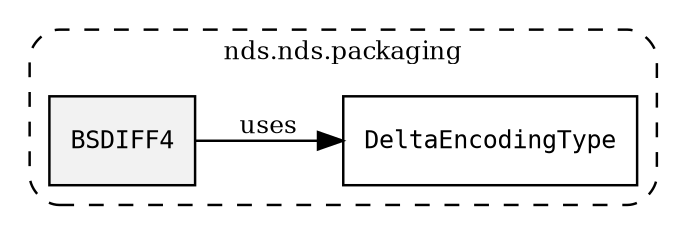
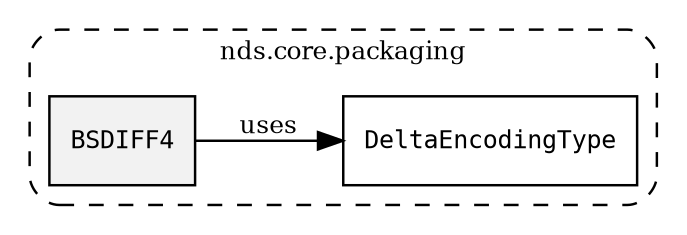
(343, 53) -> (343, 53)
